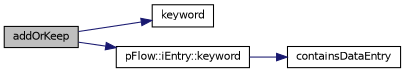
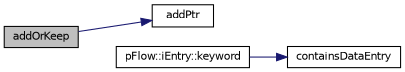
(183, 16) -> (183, 16)
(92, 44) -> none
